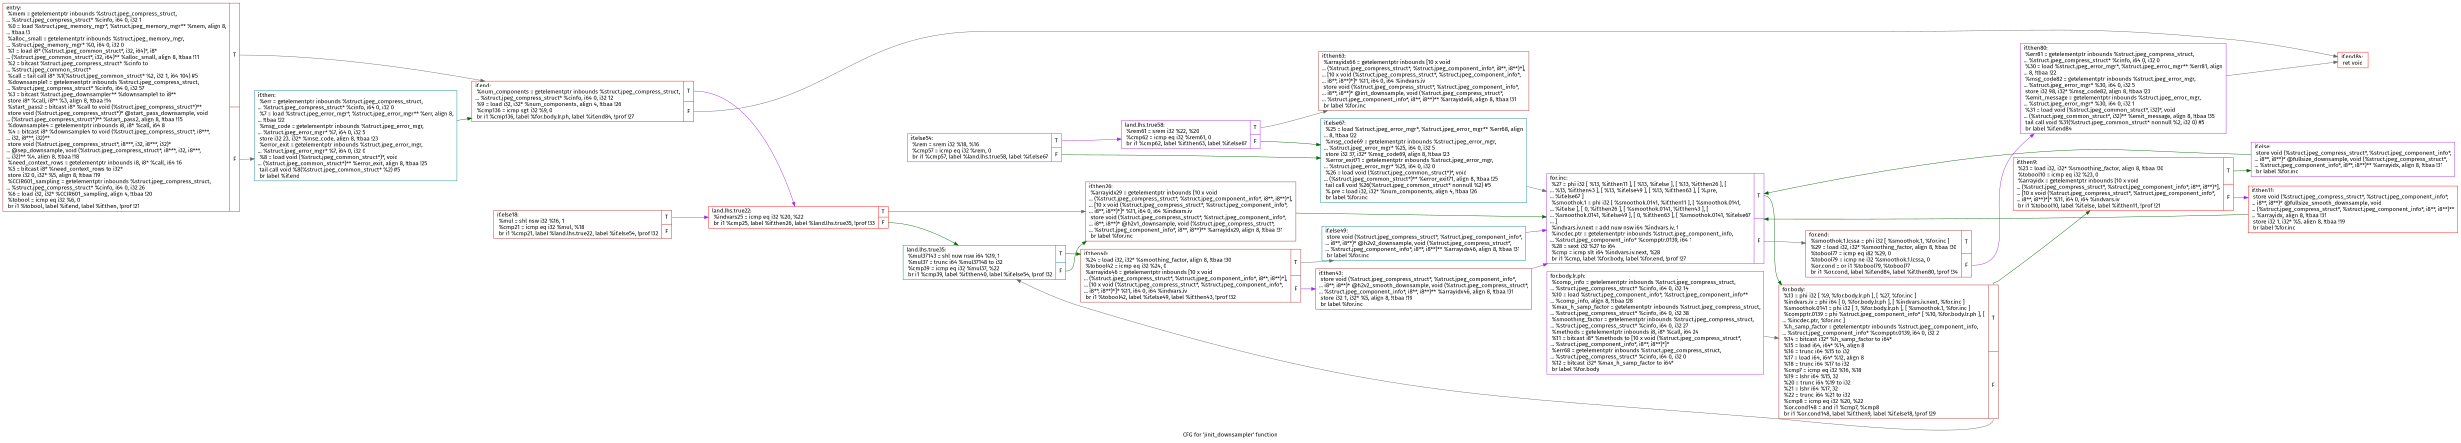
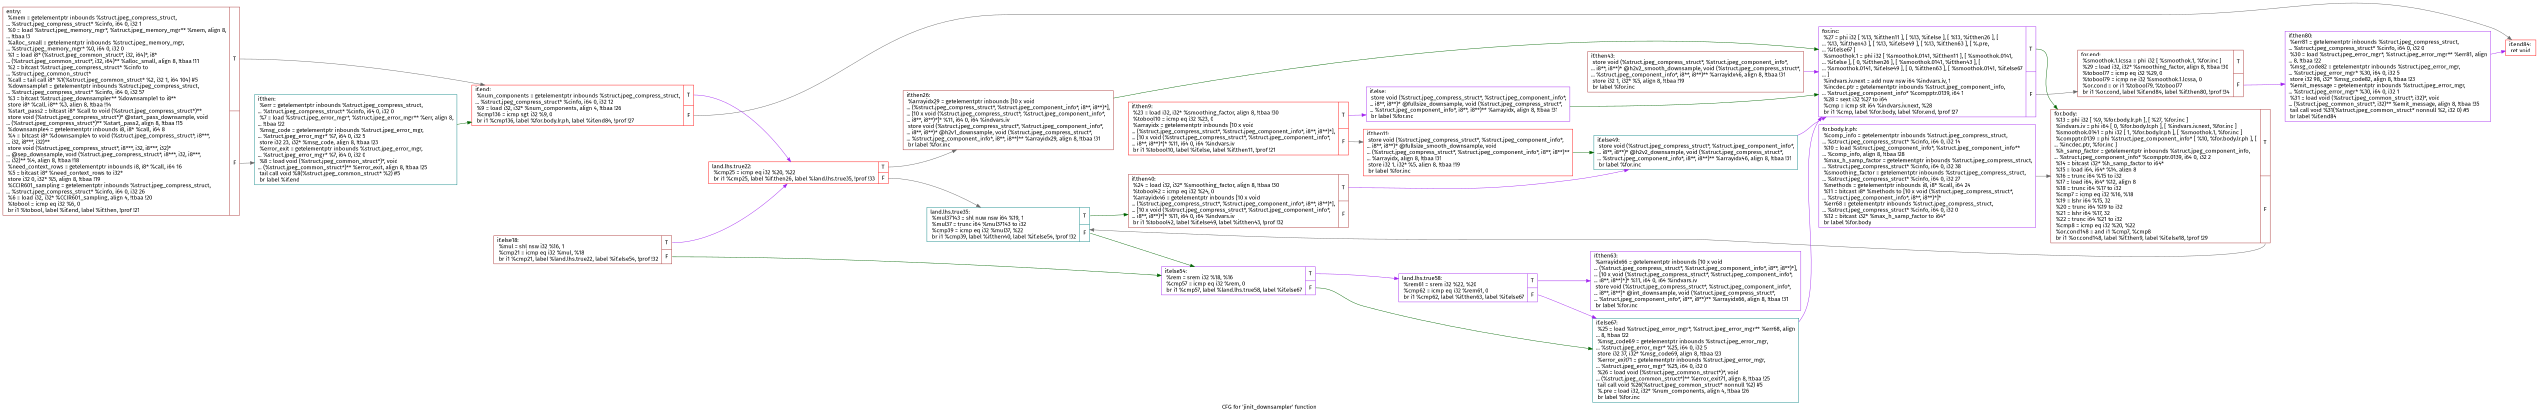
(2280, 69) -> (2496, 53)
(1424, 81) -> (1696, 281)
(1292, 121) -> (1562, 281)
(1289, 142) -> (1565, 305)
(2240, 171) -> (1355, 115)
(1535, 188) -> (1810, 221)
(2239, 197) -> (1354, 142)
(758, 217) -> (754, 173)
(2008, 218) -> (1581, 153)
(923, 229) -> (934, 186)
(2040, 250) -> none
(1850, 253) -> (2122, 73)
(1075, 258) -> (1140, 249)
none -> (915, 262)
(955, 262) -> (978, 224)
(1315, 262) -> (1487, 188)
(1306, 289) -> none
